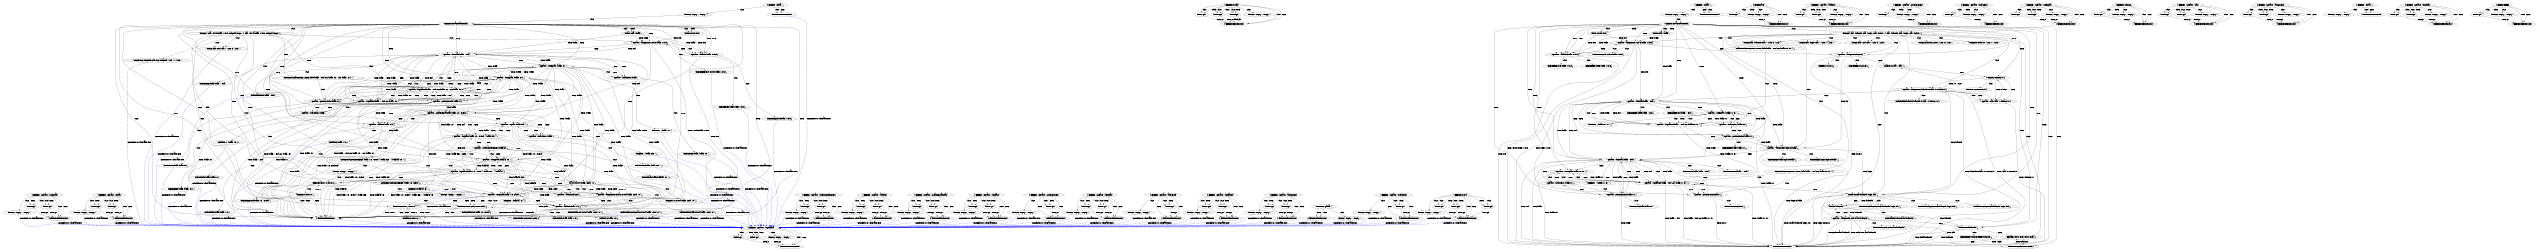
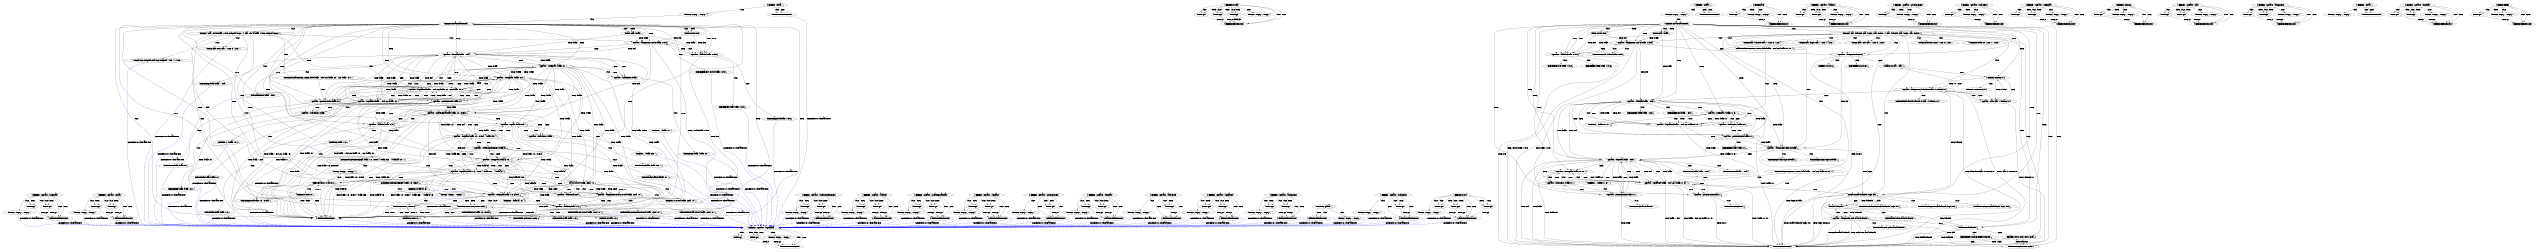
(626, 85) -> none
